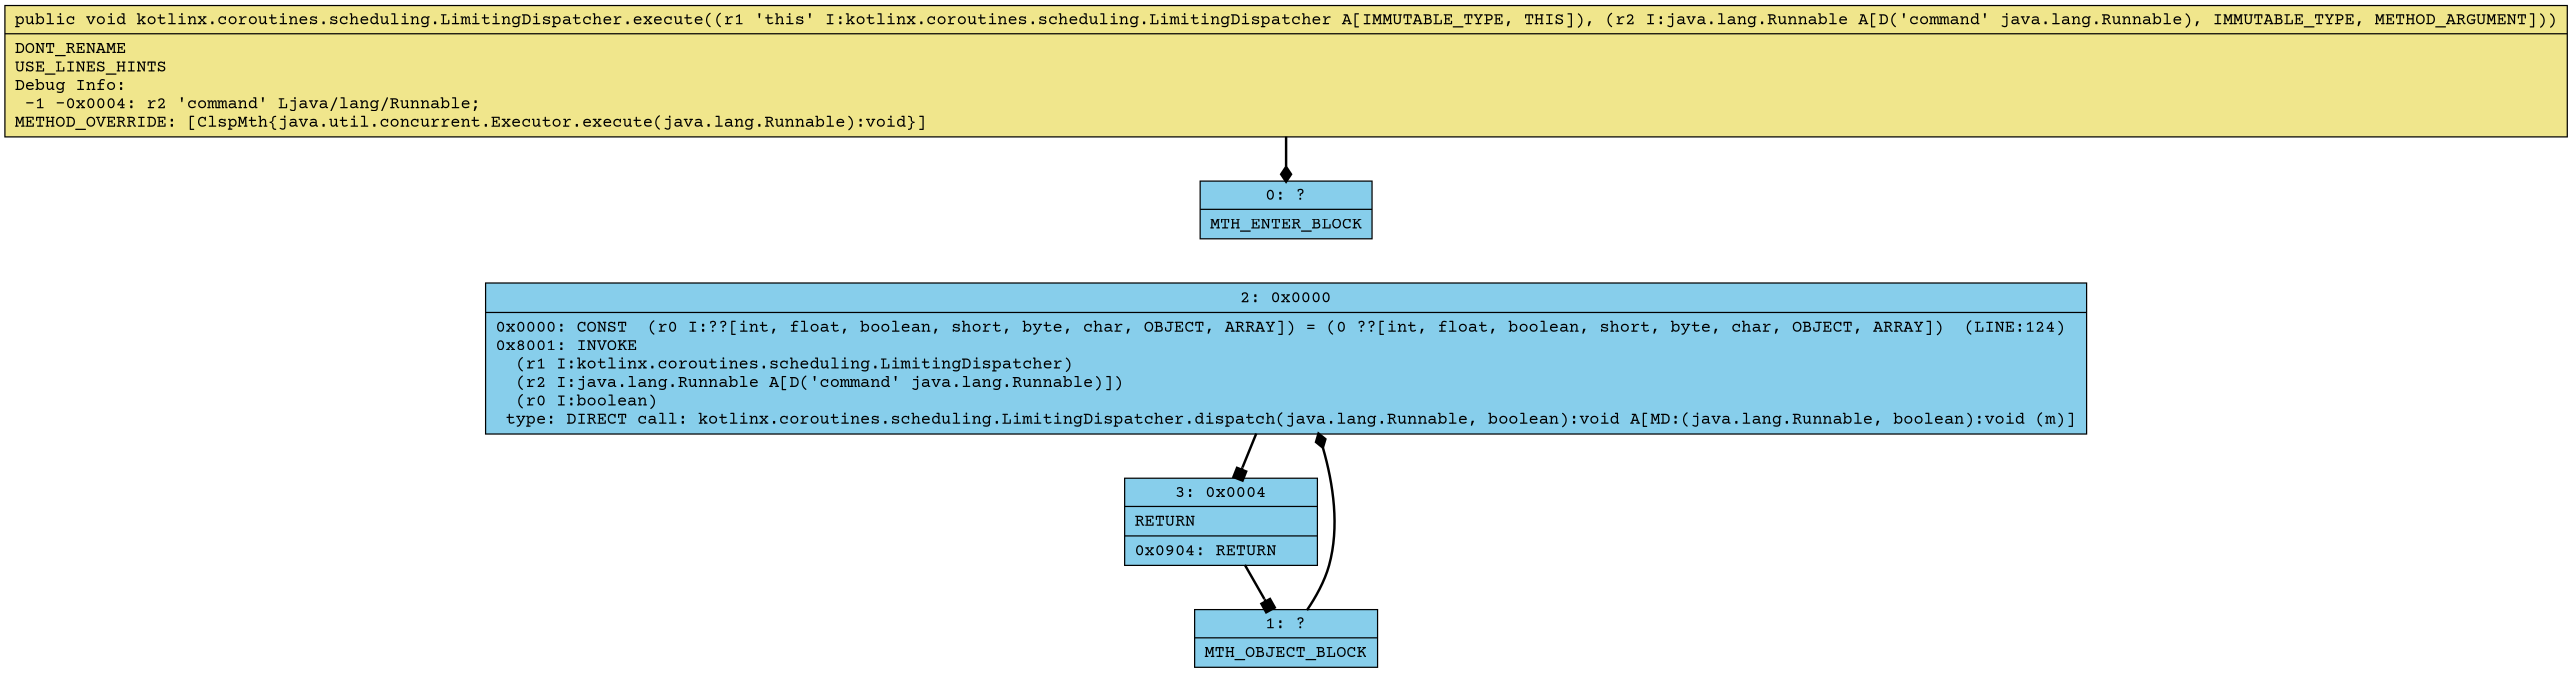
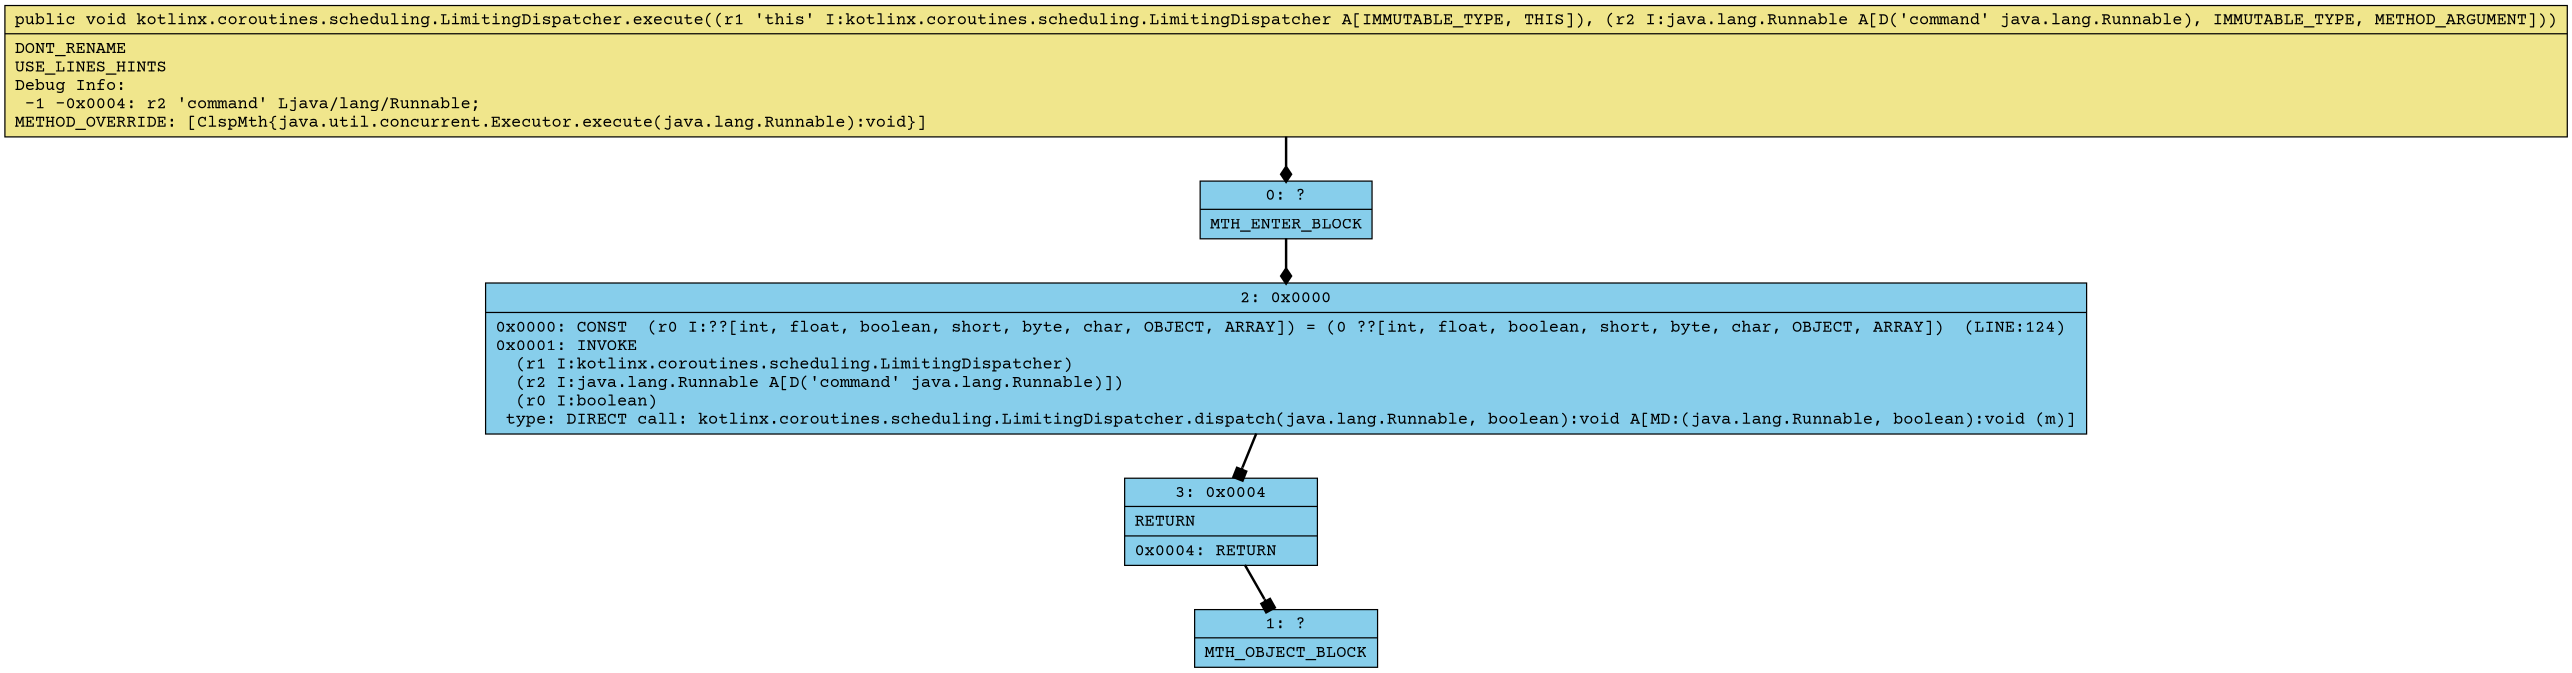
(577, 345) -> (577, 345)
(1334, 531) -> (1286, 253)
(1221, 550) -> (1221, 550)
